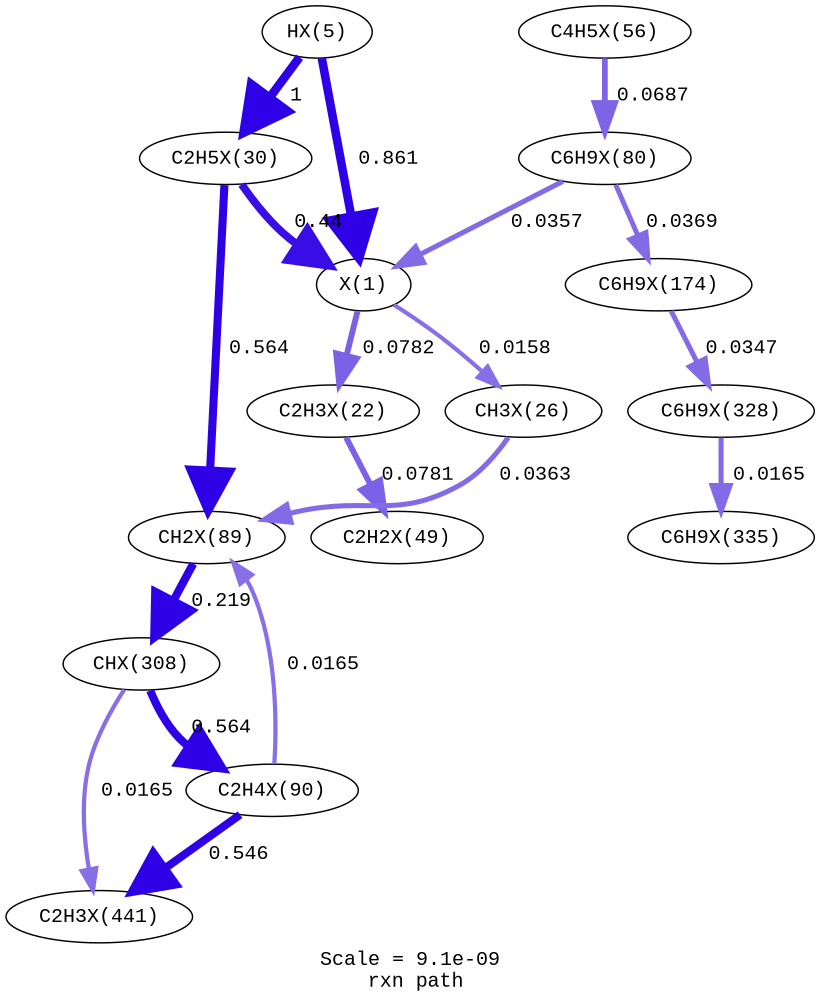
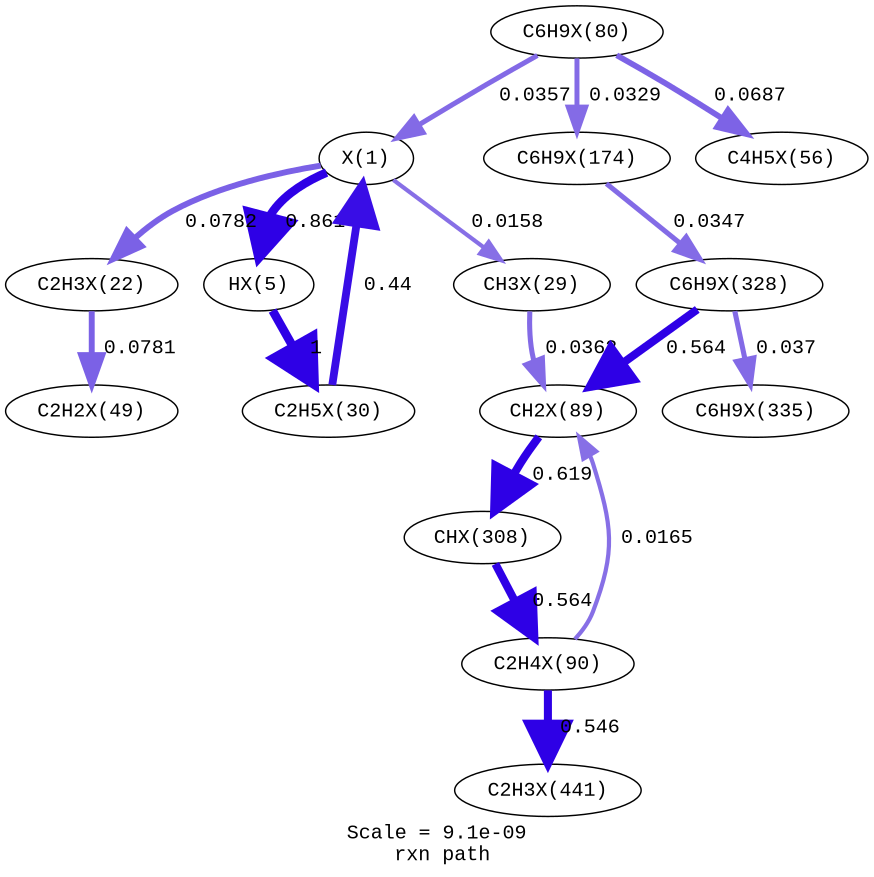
(605, 80) -> (670, 86)
(337, 137) -> (295, 190)
(676, 222) -> (619, 95)
(217, 328) -> (660, 336)
(523, 411) -> (532, 285)
(763, 474) -> (780, 348)
(216, 601) -> (557, 474)
(87, 775) -> none
